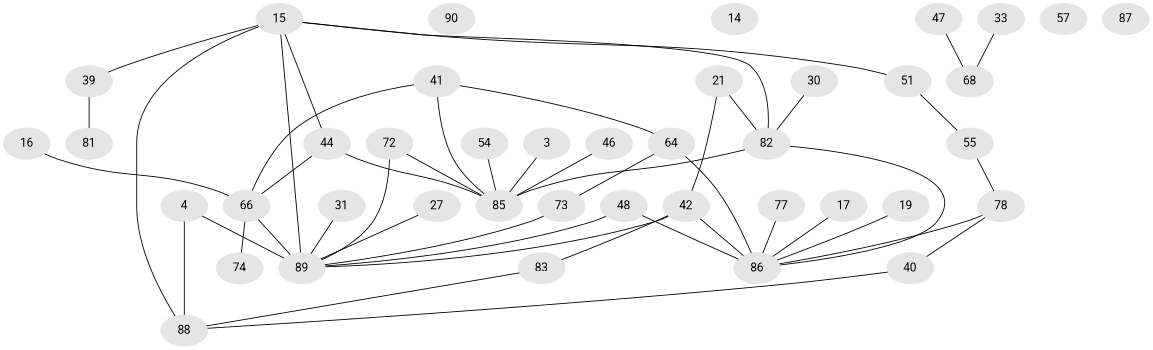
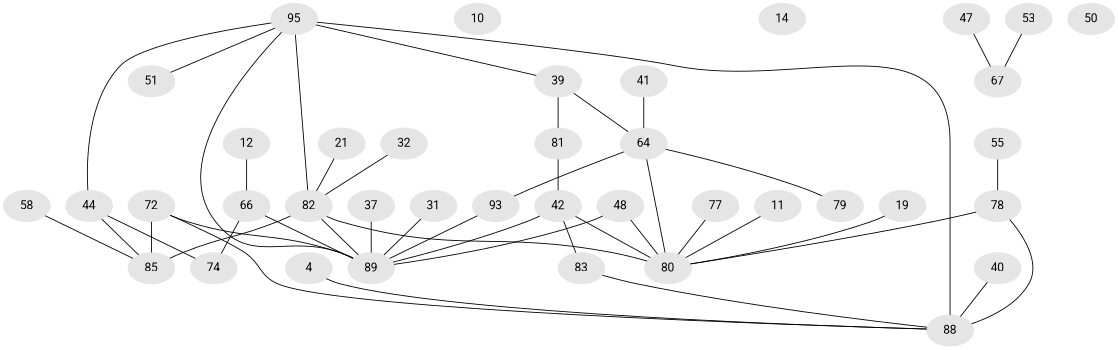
(279, 19) -> (294, 19)
(452, 19) -> (478, 19)
(1001, 19) -> (1029, 19)
(1063, 19) -> none
none -> (1091, 19)
(1126, 19) -> none
(814, 81) -> (404, 144)
(970, 81) -> (998, 81)
(321, 112) -> none
(939, 112) -> none
none -> (601, 113)
(27, 144) -> (247, 144)
(485, 144) -> (27, 206)
(547, 144) -> none
(609, 144) -> none
(707, 144) -> (558, 171)
(450, 151) -> none
(287, 175) -> (145, 234)
(437, 206) -> (371, 206)
(562, 206) -> (496, 206)
none -> (840, 206)
(844, 206) -> (778, 206)
(237, 234) -> (340, 237)
(956, 237) -> (1029, 284)
(757, 268) -> (668, 268)
none -> (440, 306)
